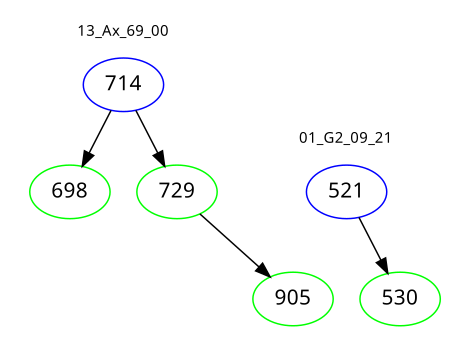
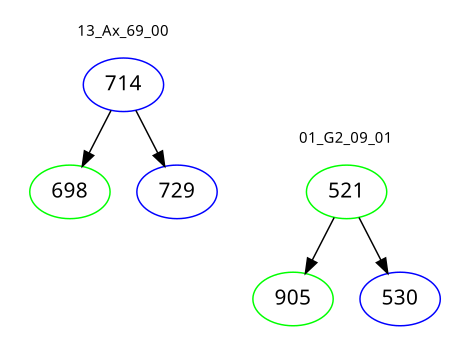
(347, 139) -> (347, 139)
(177, 192) -> (177, 192)
(347, 192) -> (347, 192)
(229, 240) -> (323, 239)
(400, 299) -> (400, 299)
